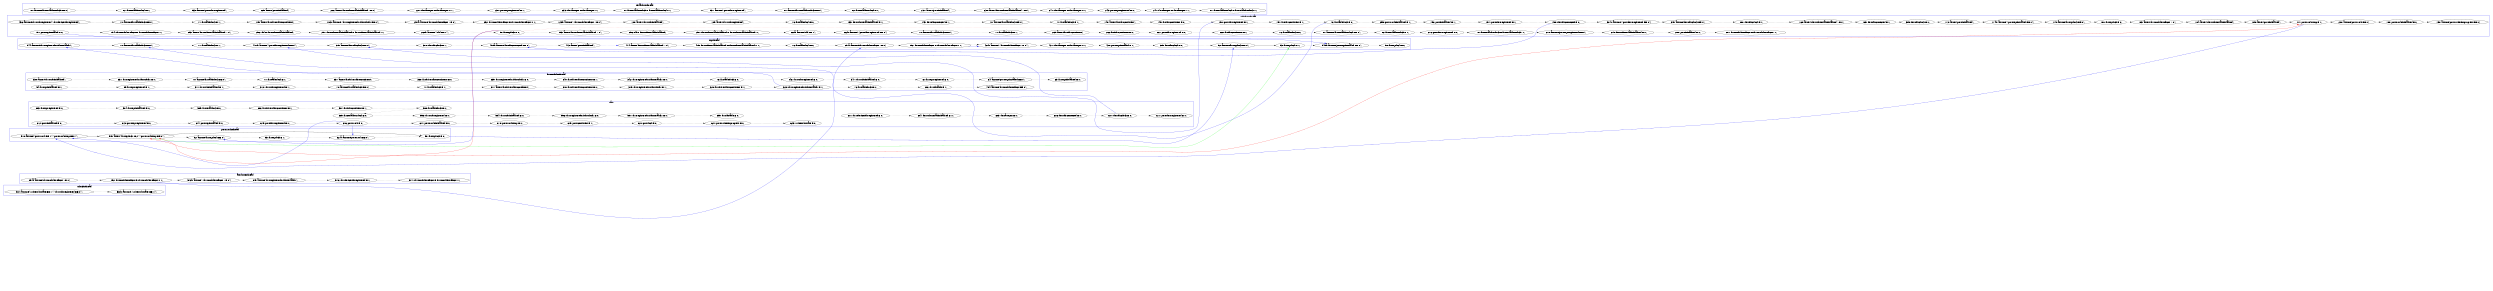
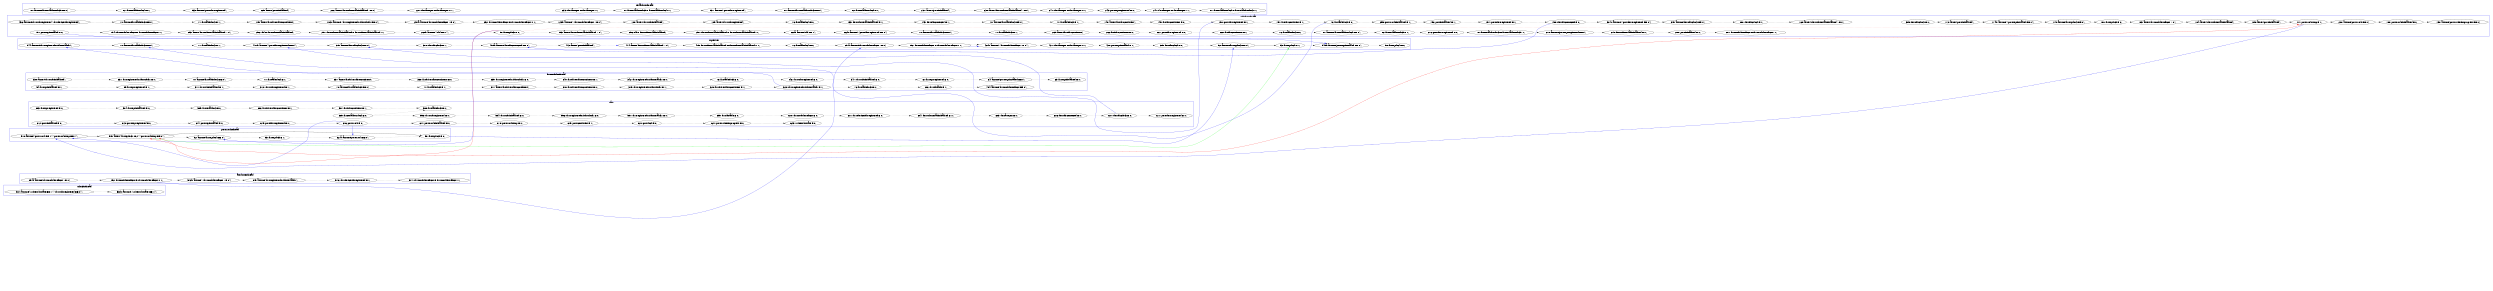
(510, 11) -> none
(1876, 22) -> none
(714, 40) -> (714, 40)
(392, 111) -> (398, 113)
none -> (803, 116)
